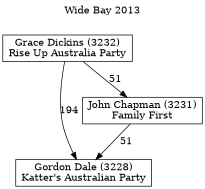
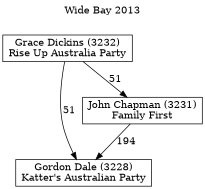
(69, 111) -> (69, 111)
(126, 142) -> (126, 142)
